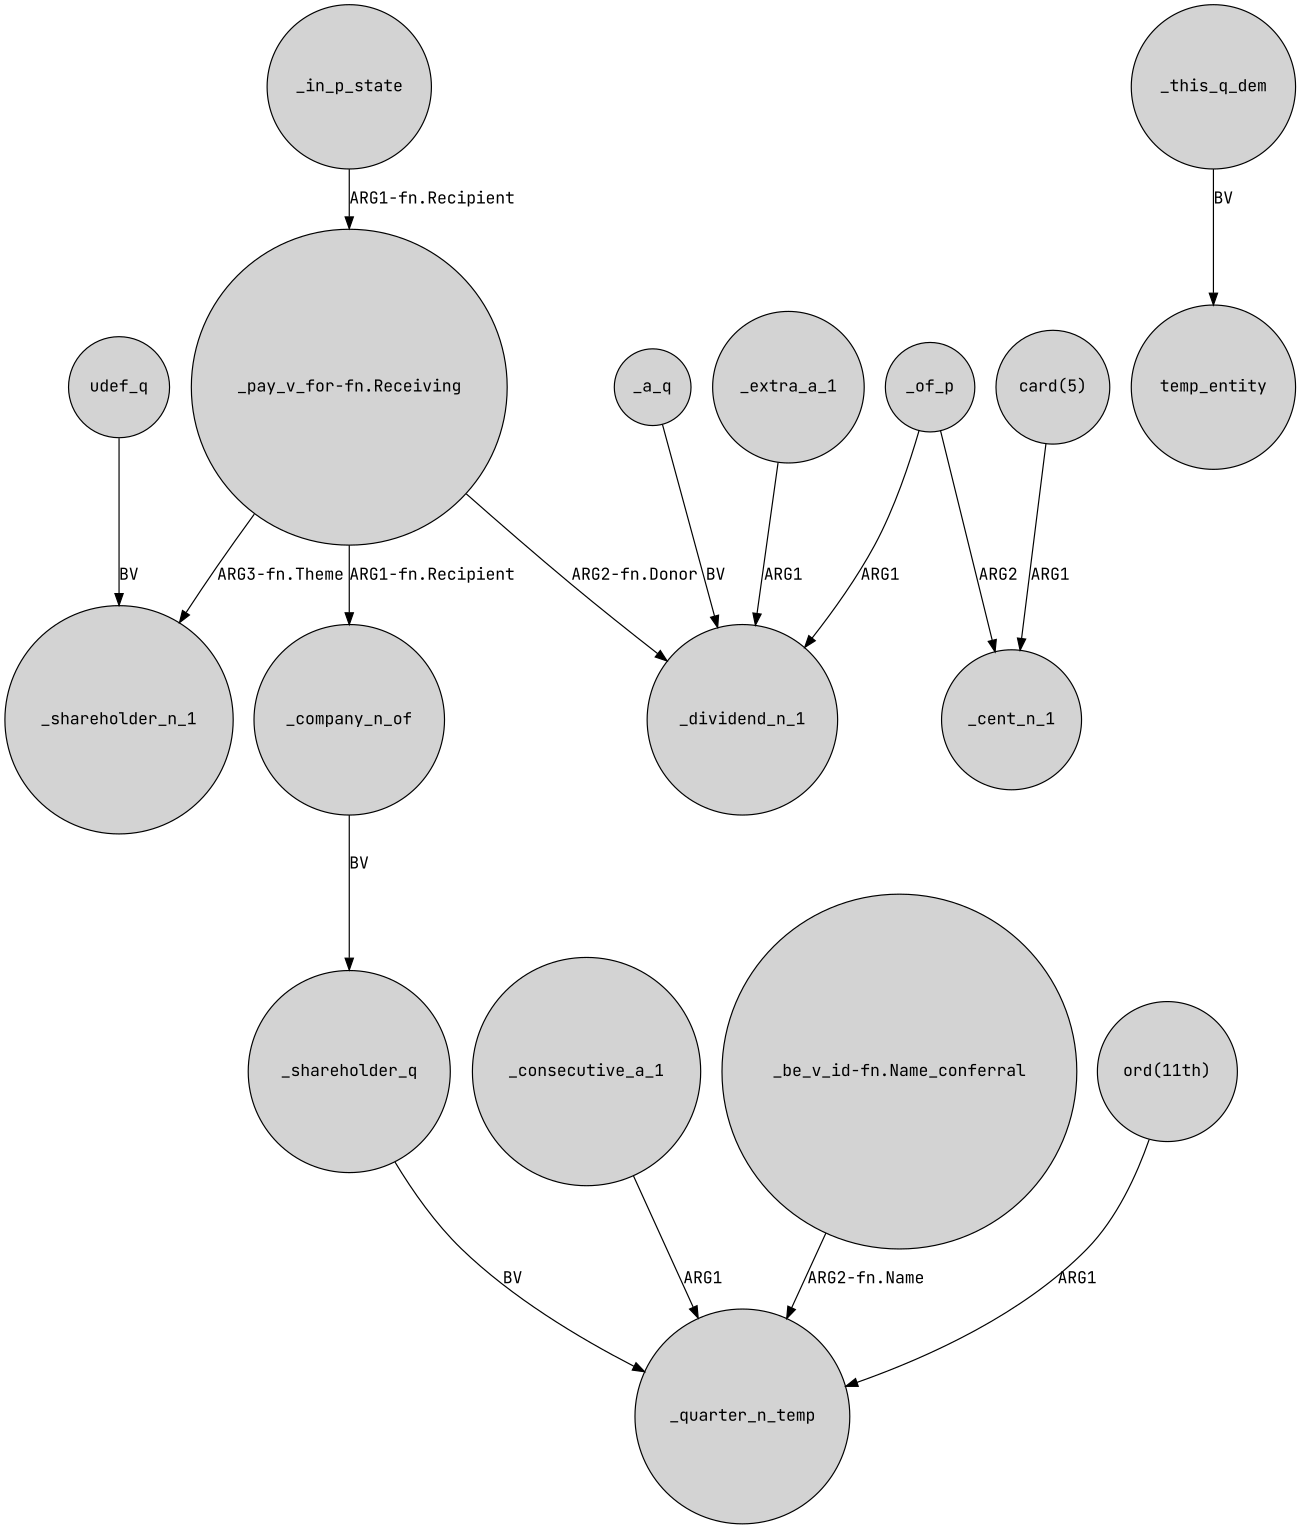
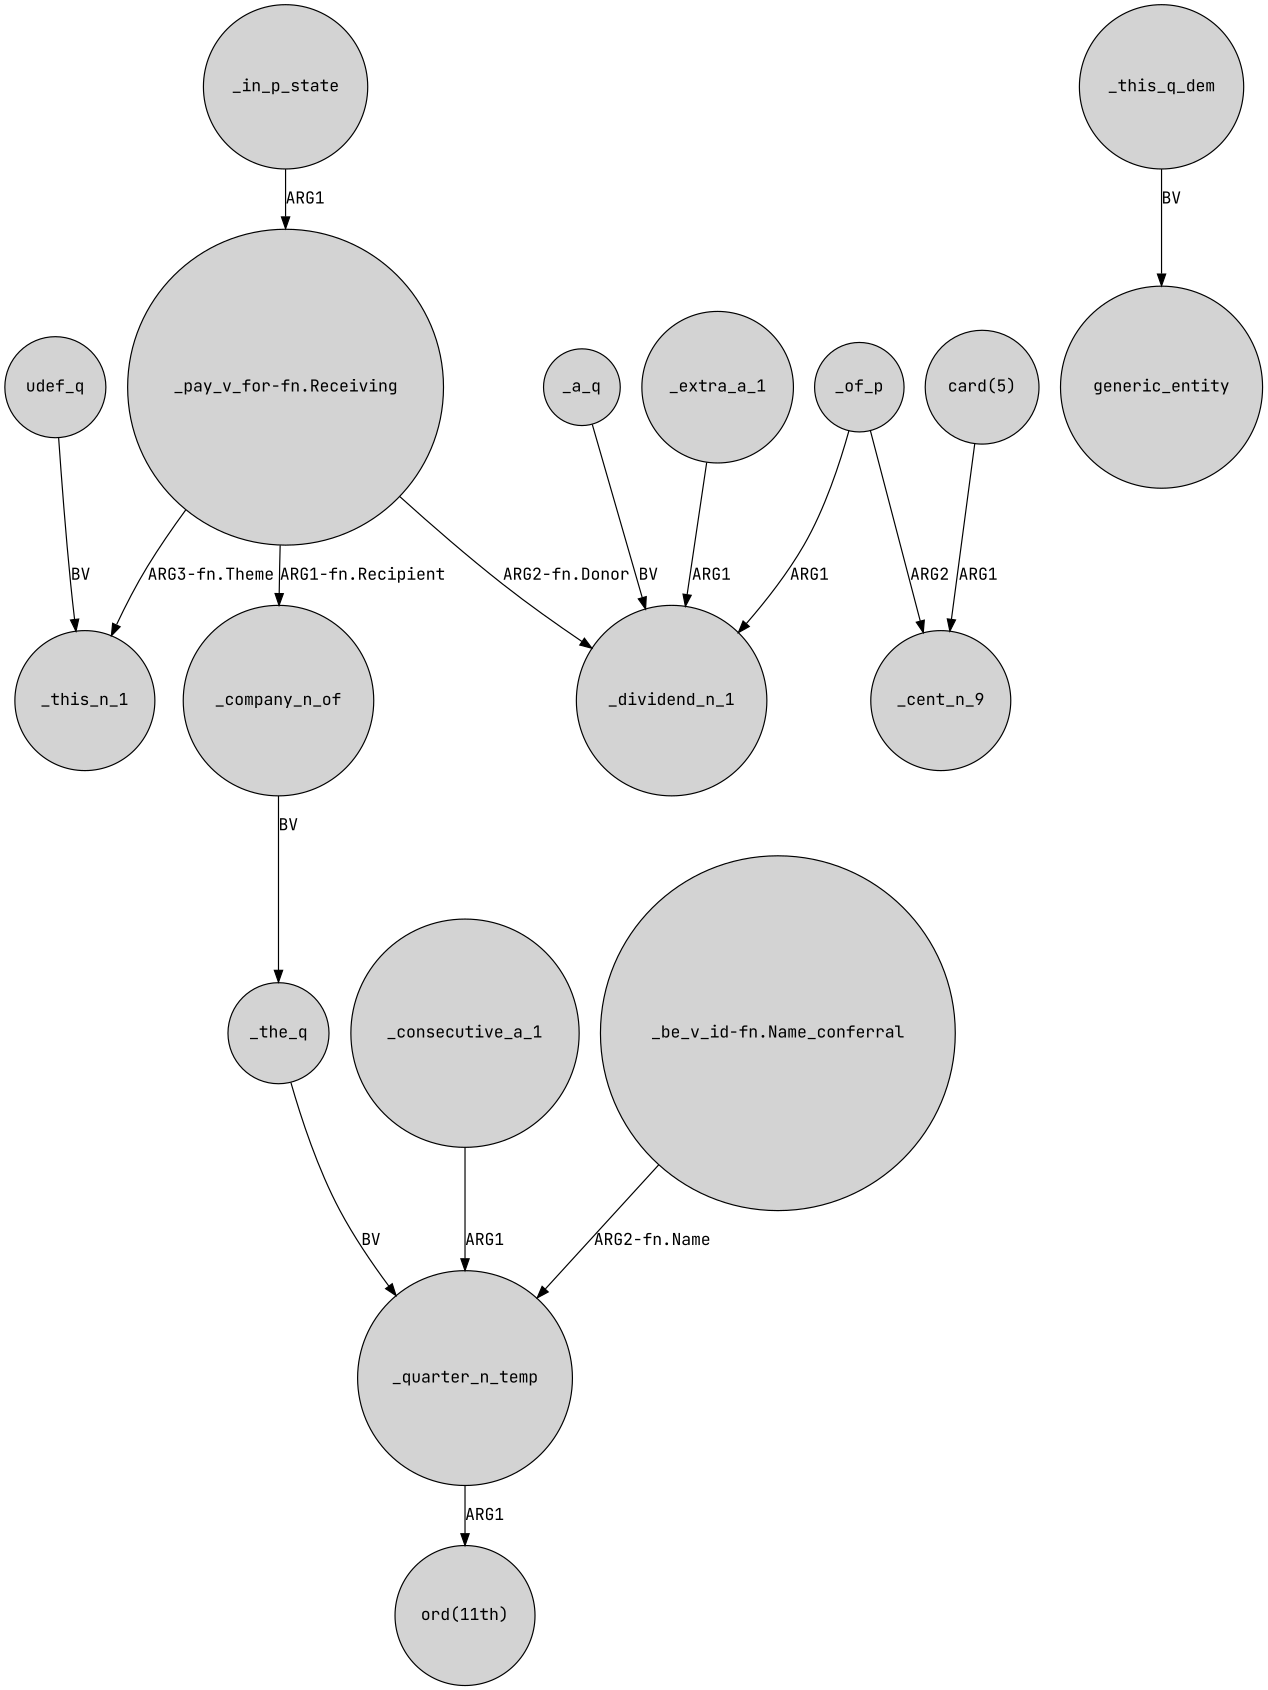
(432, 199) -> (306, 199)
(1213, 387) -> (1162, 387)
(119, 720) -> (85, 701)
(1012, 720) -> (941, 701)
(349, 1072) -> (278, 1033)
(1033, 1294) -> (465, 1510)
